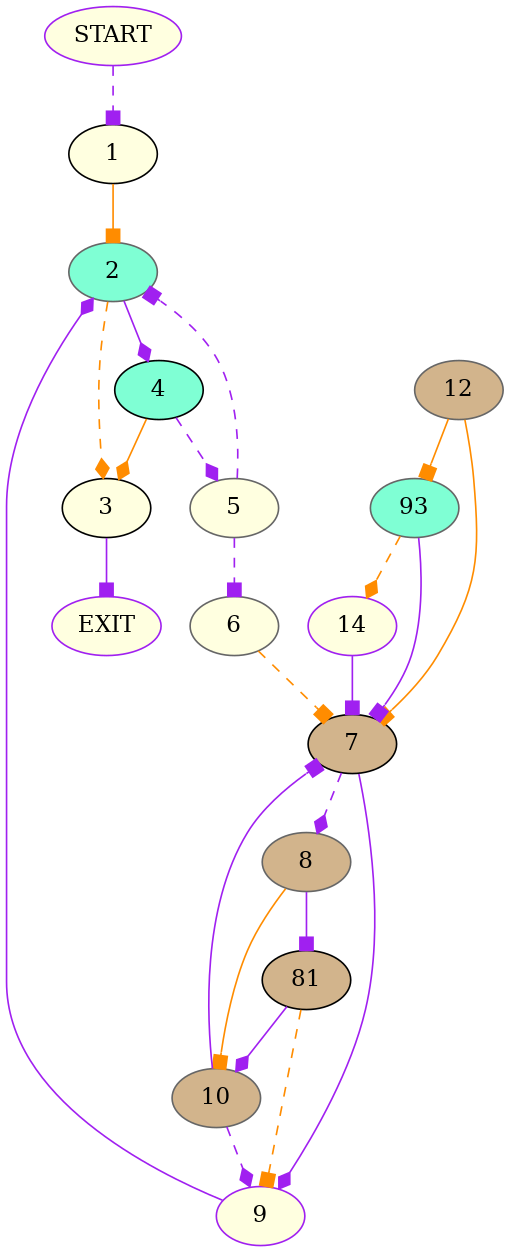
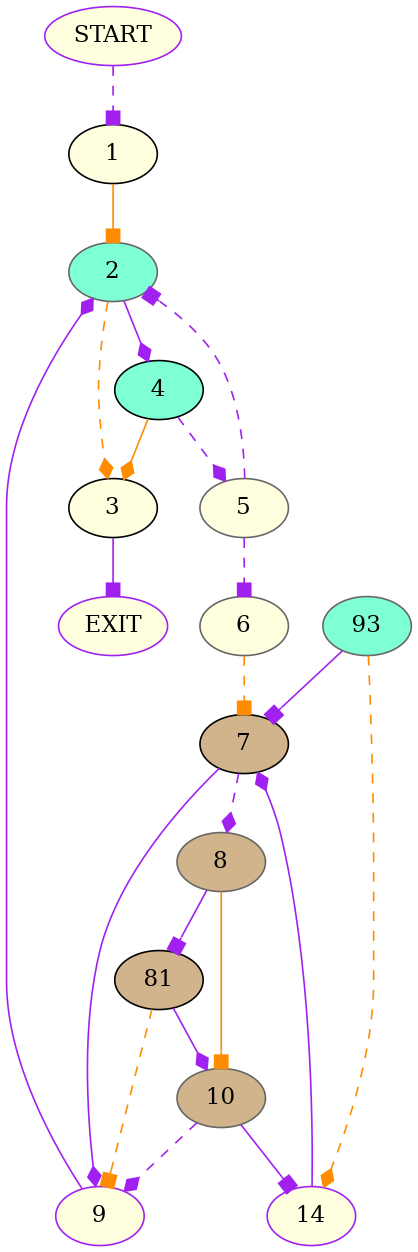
(459, 390) -> none
(352, 677) -> (304, 986)
(219, 907) -> (261, 1151)
